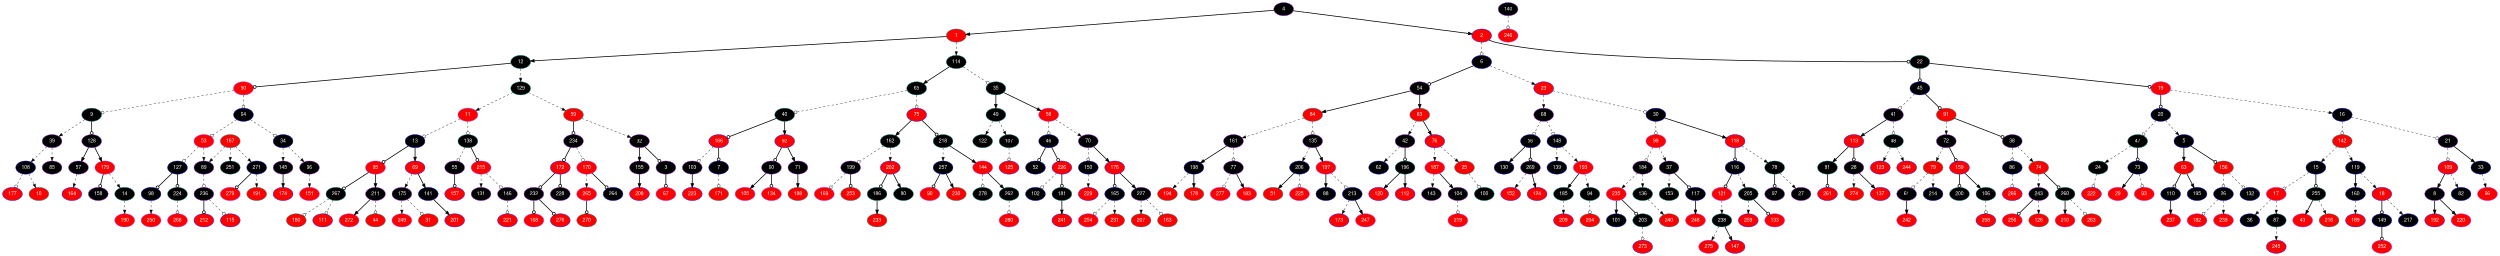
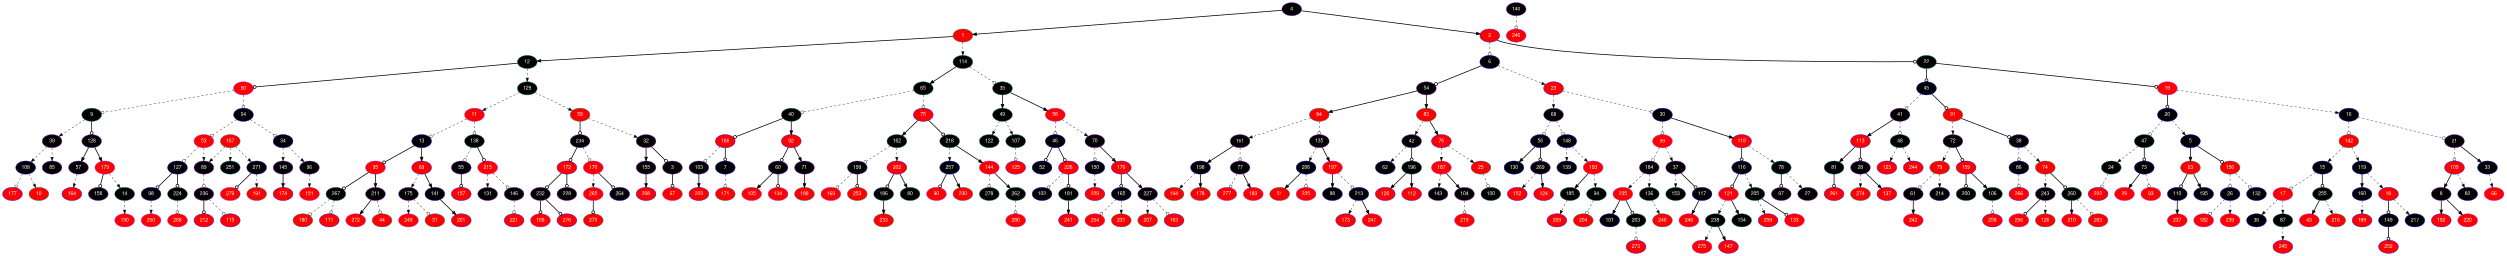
(1167, 220) -> (1174, 220)
none -> (1742, 220)
(2382, 247) -> (2388, 247)
